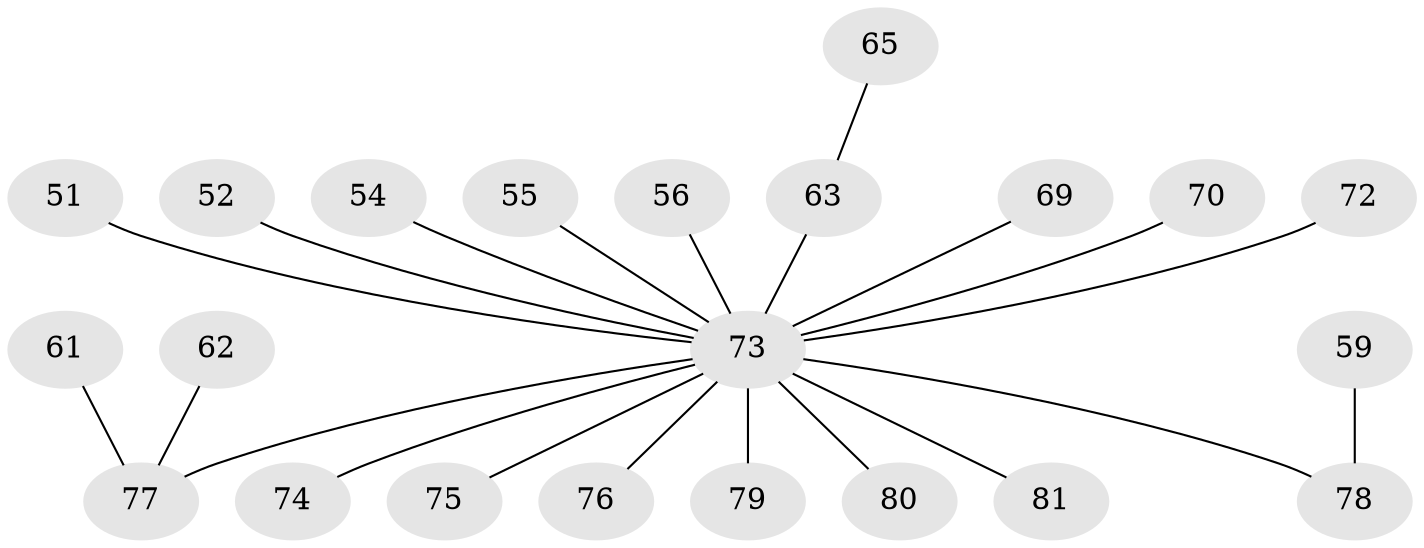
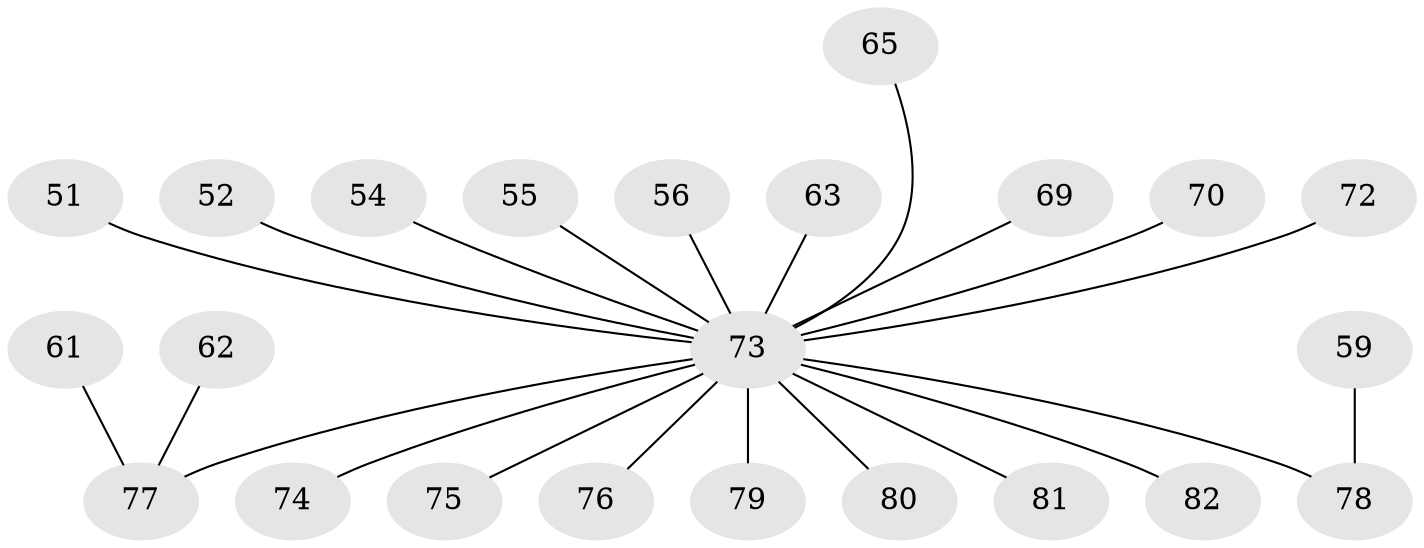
(852, 122) -> (902, 229)
none -> (1203, 501)
